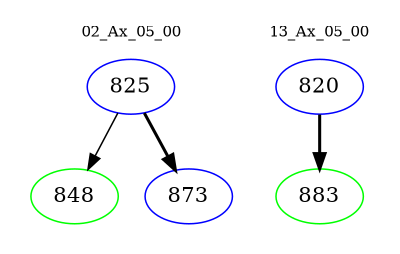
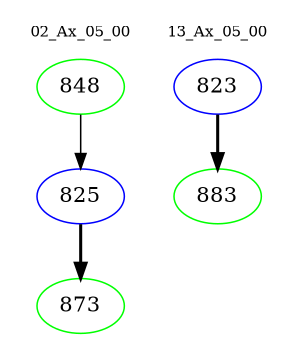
(320, 87) -> (218, 87)
(107, 134) -> (81, 134)
(189, 196) -> (81, 306)
